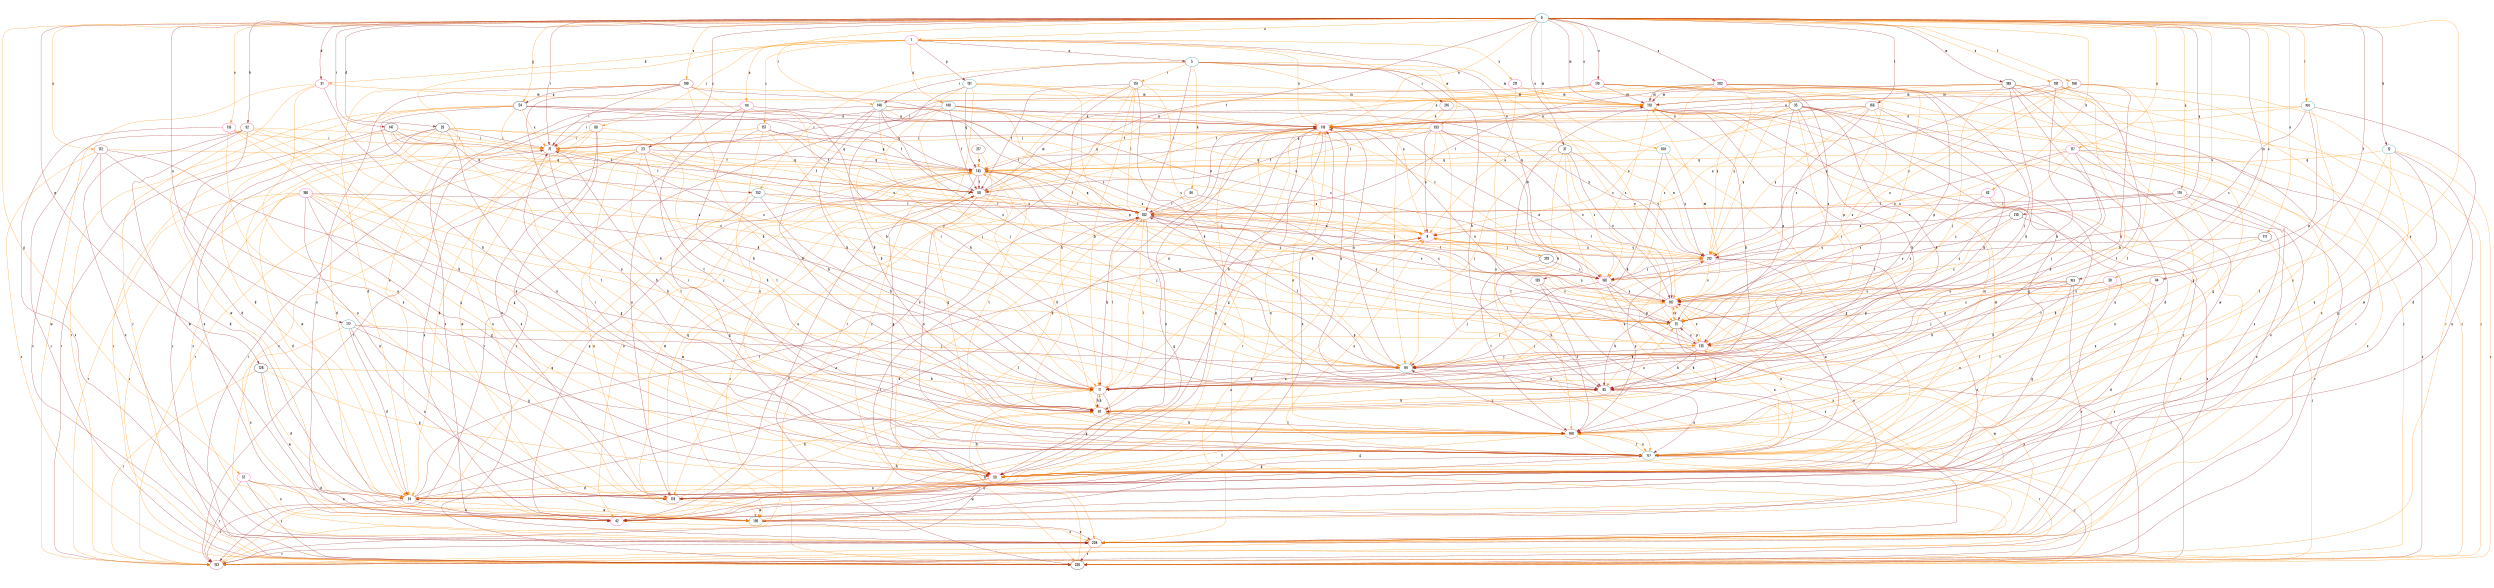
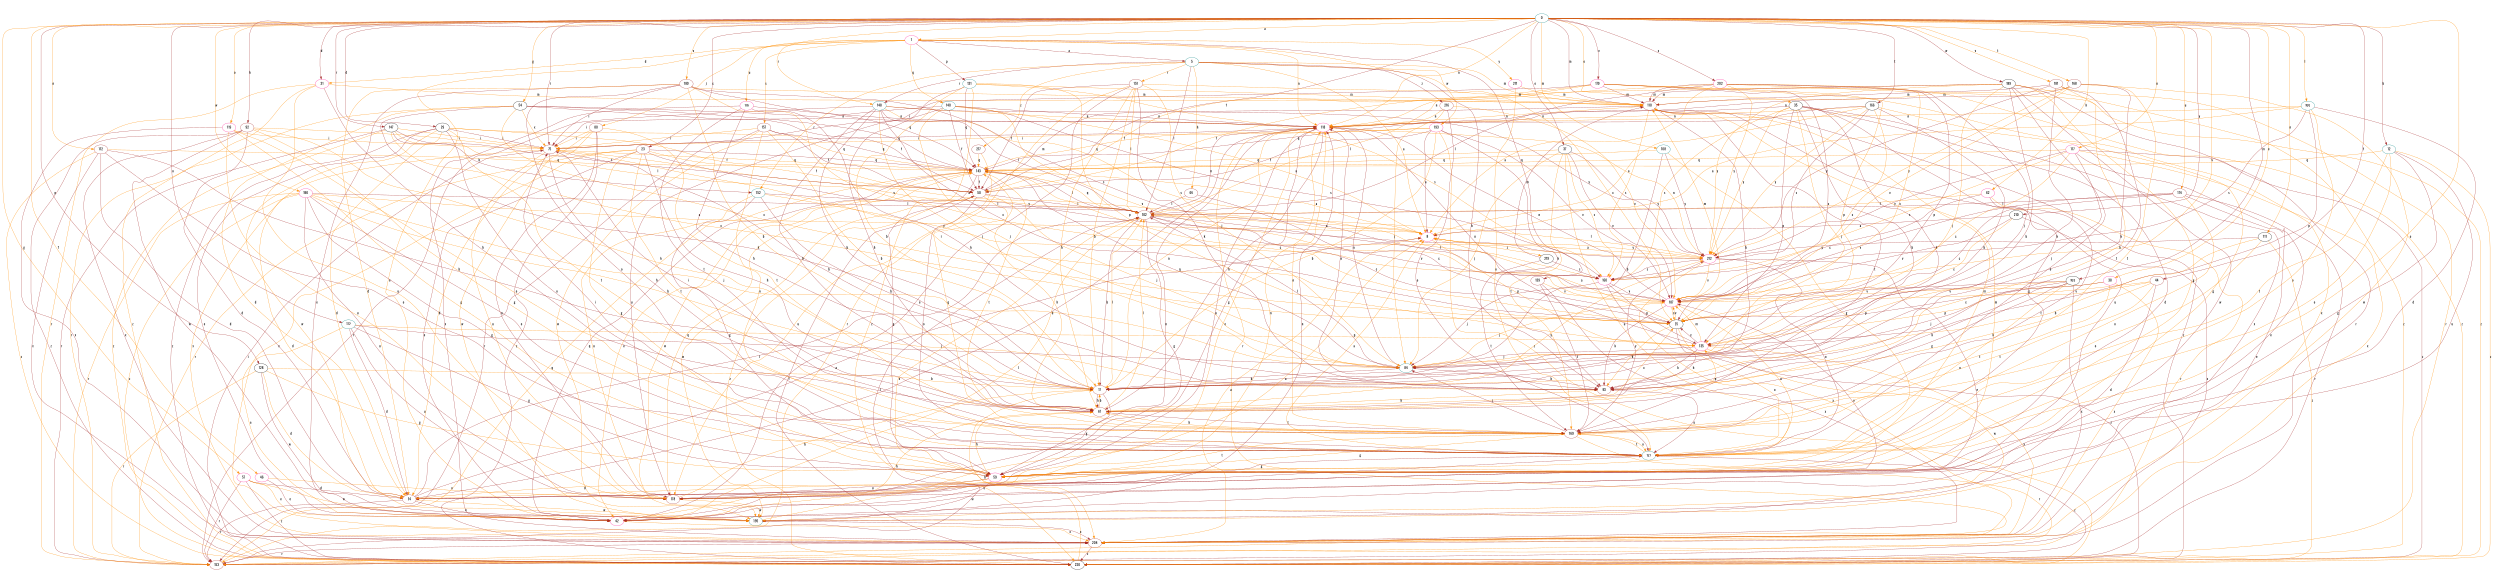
none -> (775, 20)
none -> (1070, 76)
(584, 89) -> (785, 107)
(1872, 106) -> (1872, 106)
(1827, 284) -> (1845, 242)
(52, 324) -> (52, 324)
(1697, 324) -> (1697, 324)
none -> (1444, 330)
(1691, 332) -> (1542, 307)
(275, 361) -> (561, 348)
(1586, 472) -> (1597, 404)
none -> (262, 477)
